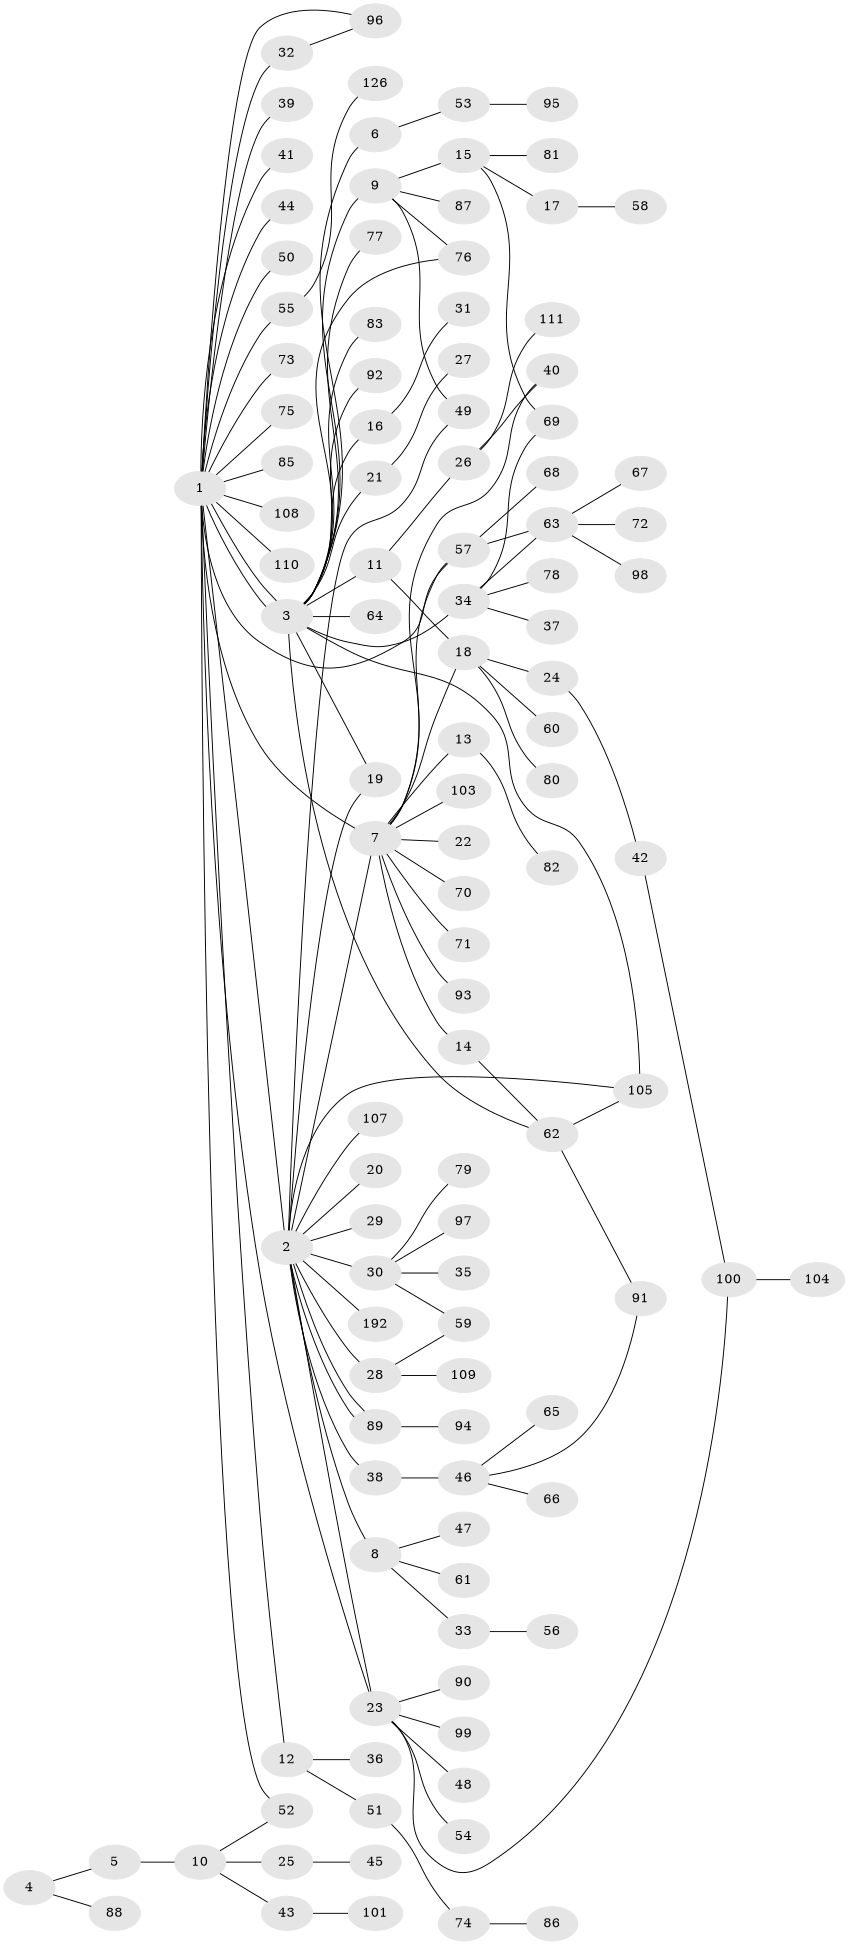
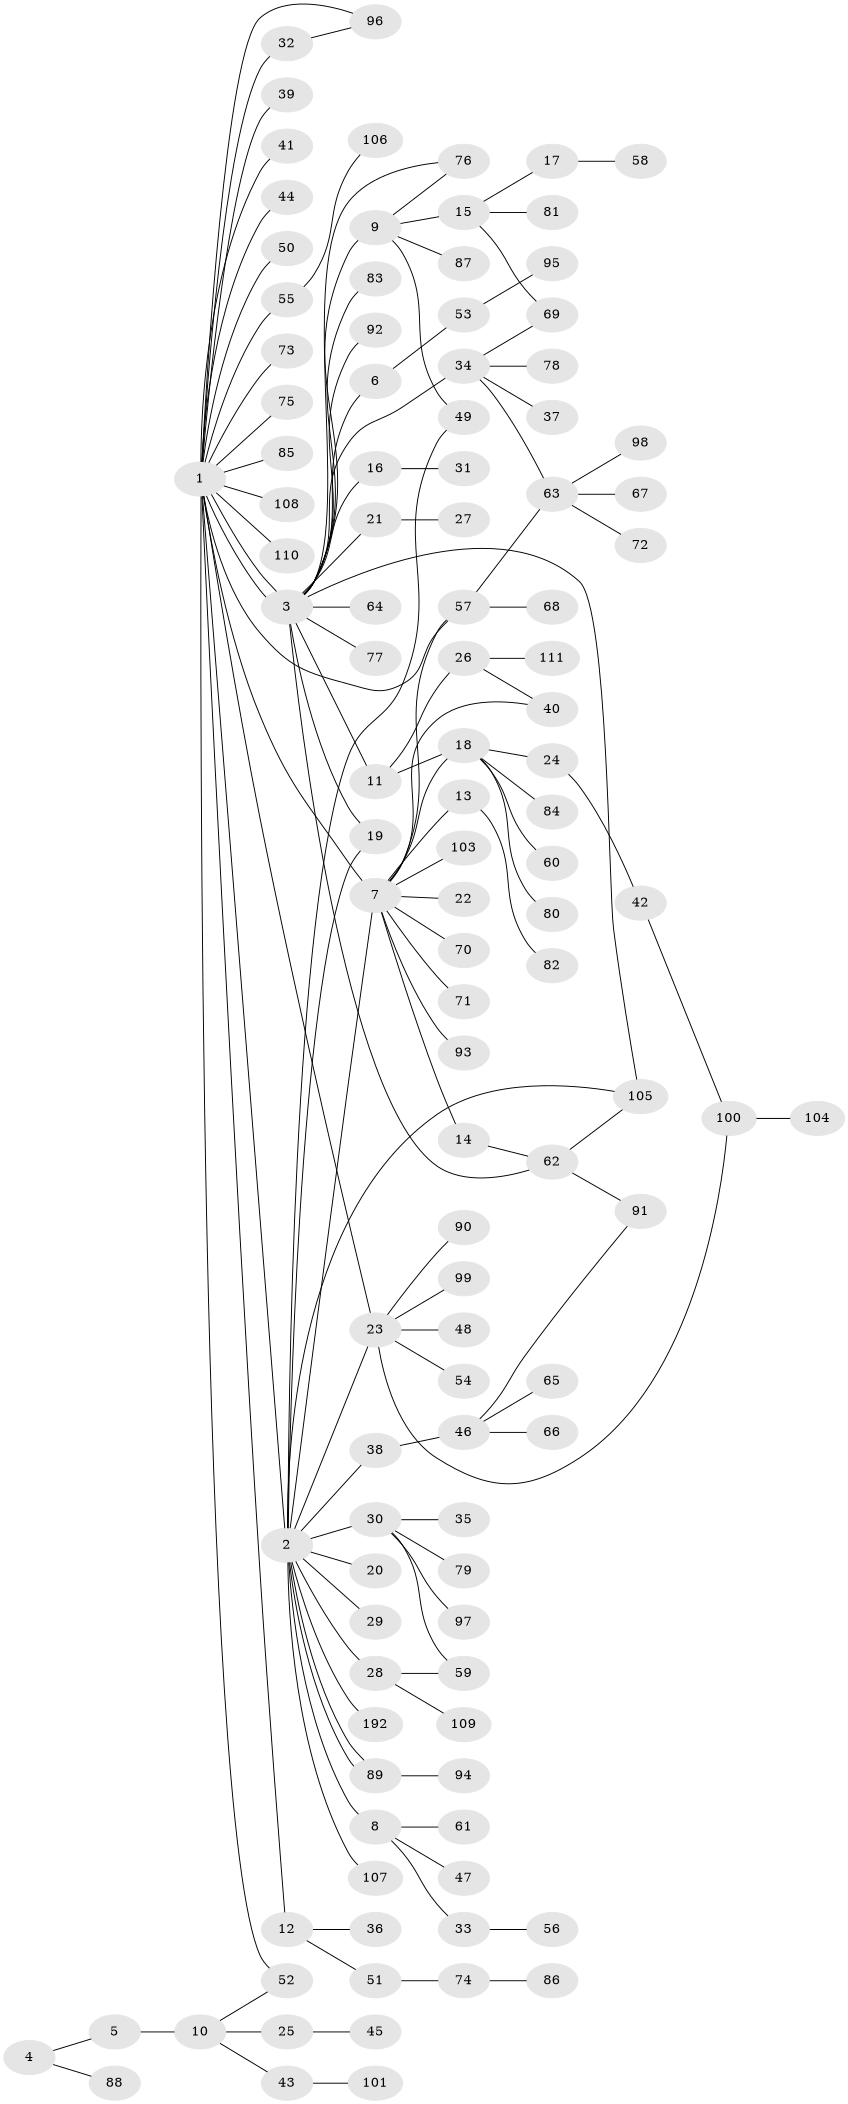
(375, 83) -> (375, 140)
none -> (552, 812)
